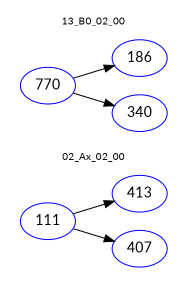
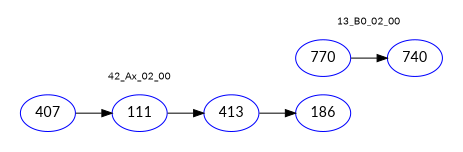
(89, 73) -> (274, 113)
(140, 113) -> (415, 58)
(94, 158) -> (140, 77)
(89, 234) -> (89, 113)
